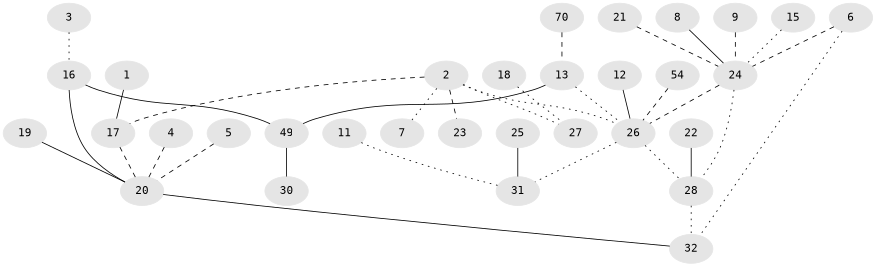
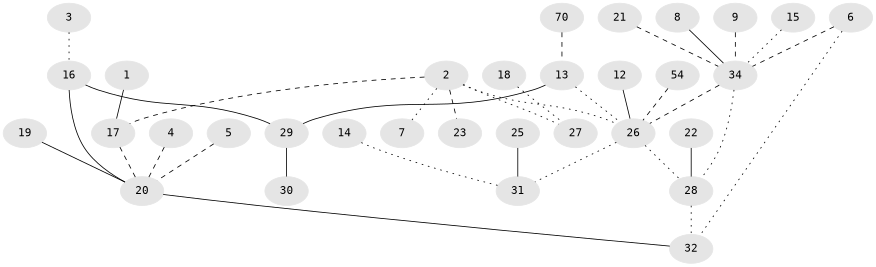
(735, 75) -> (735, 75)
(287, 133) -> (287, 133)
(344, 133) -> (344, 133)
